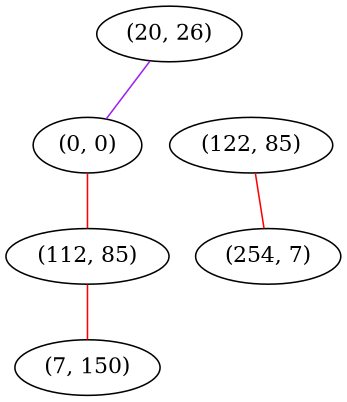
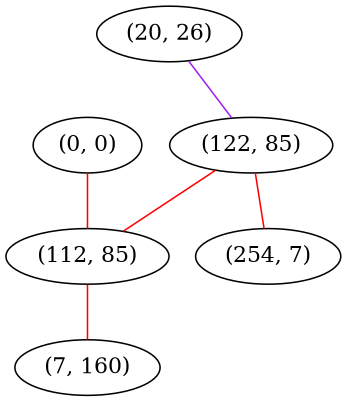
(128, 90) -> (210, 89)
none -> (169, 201)
(87, 368) -> (87, 368)
